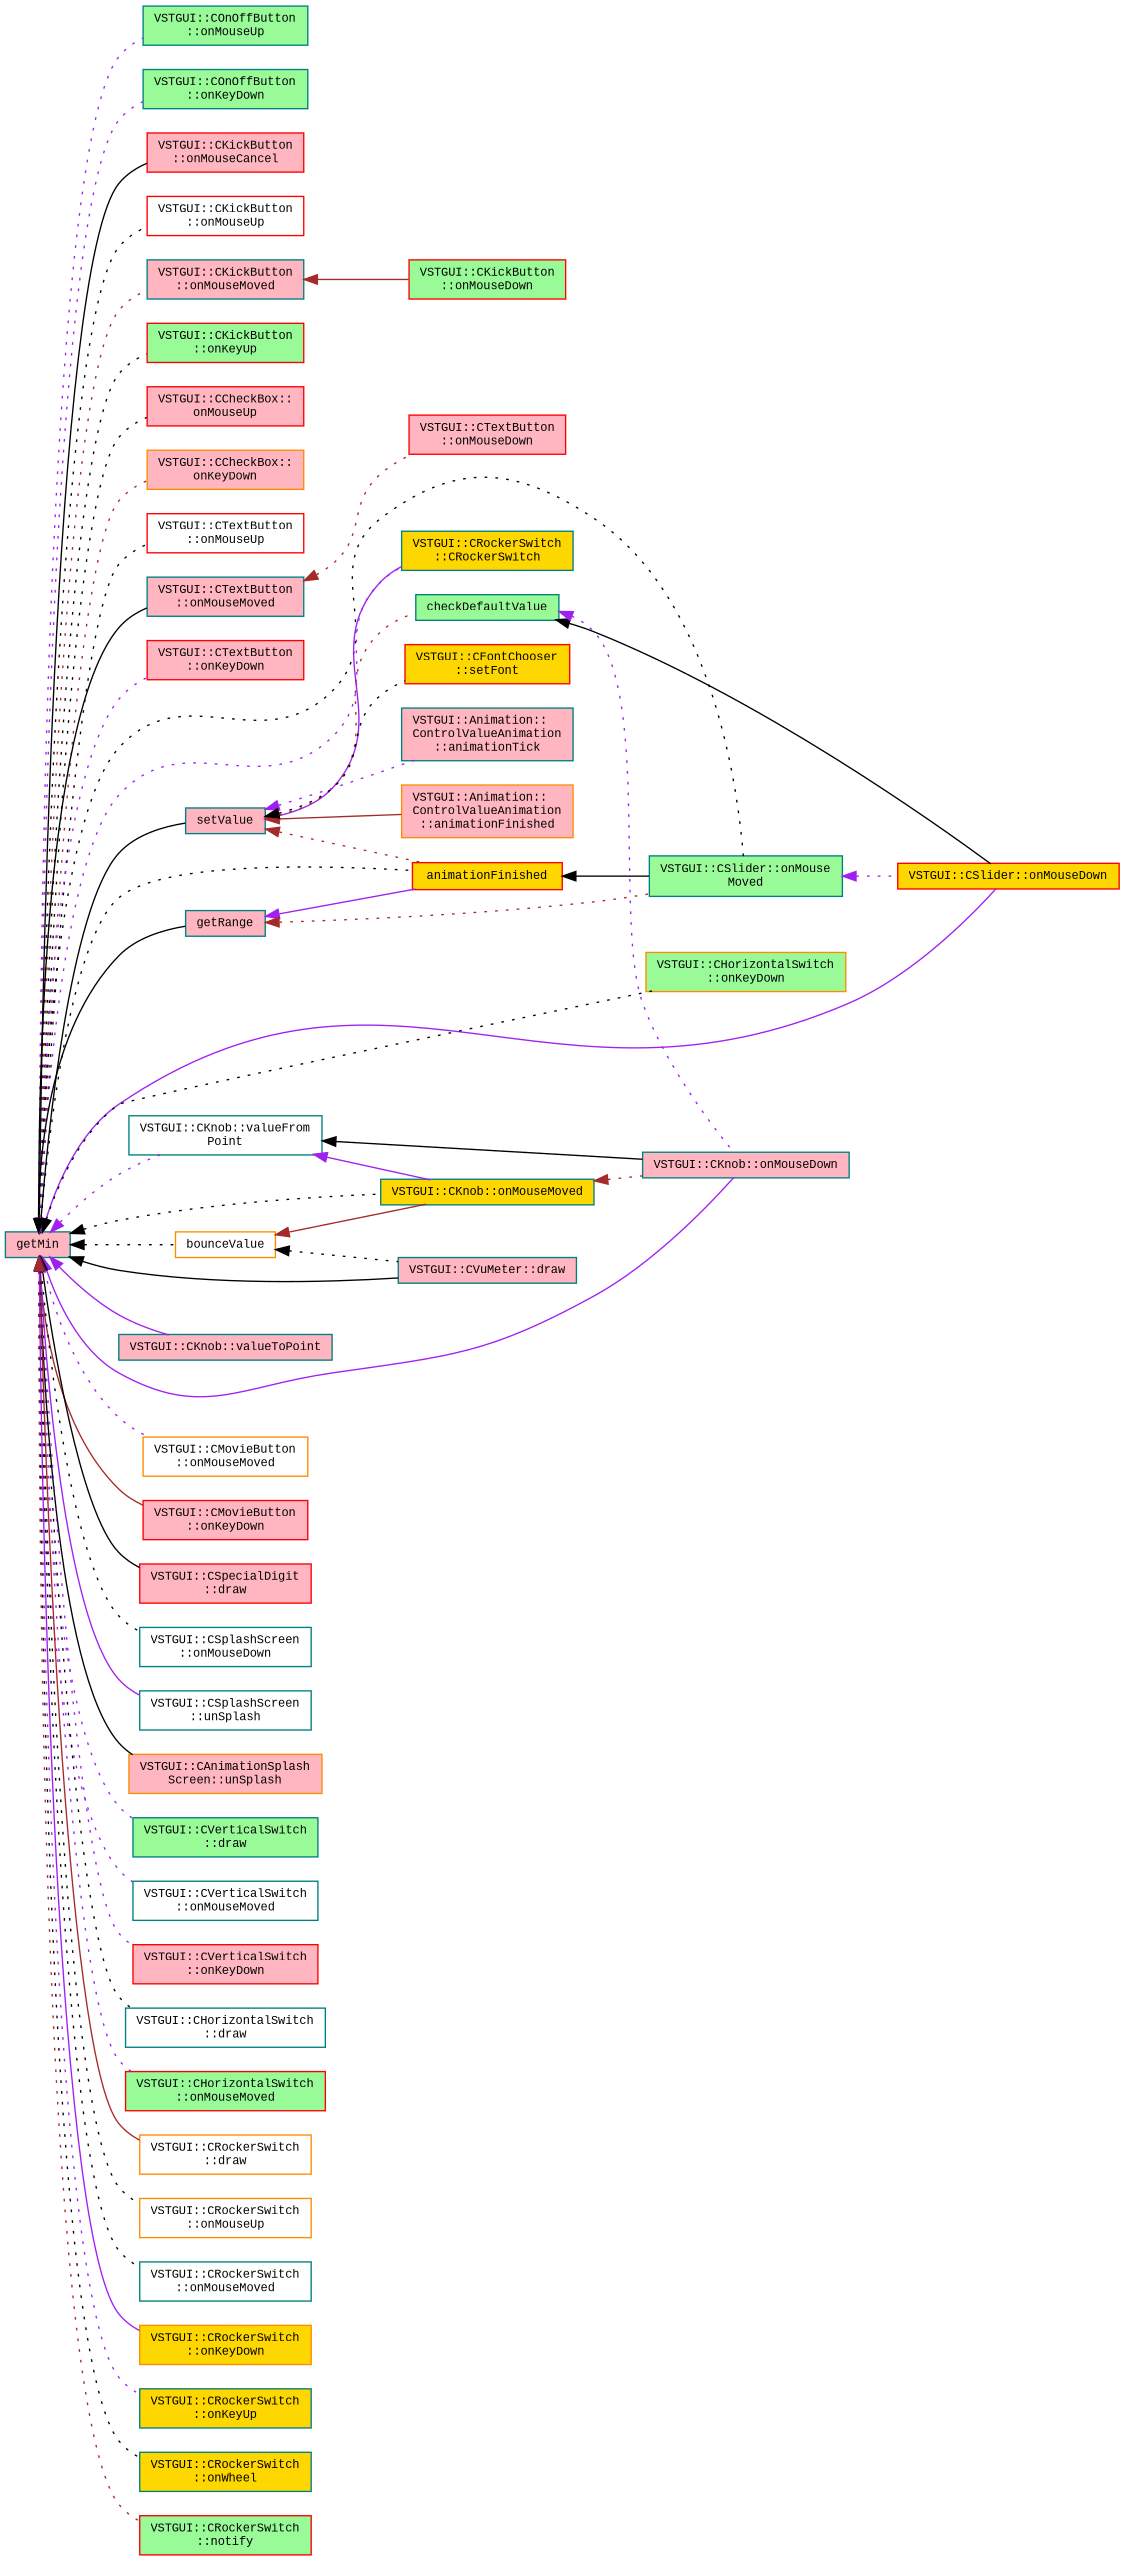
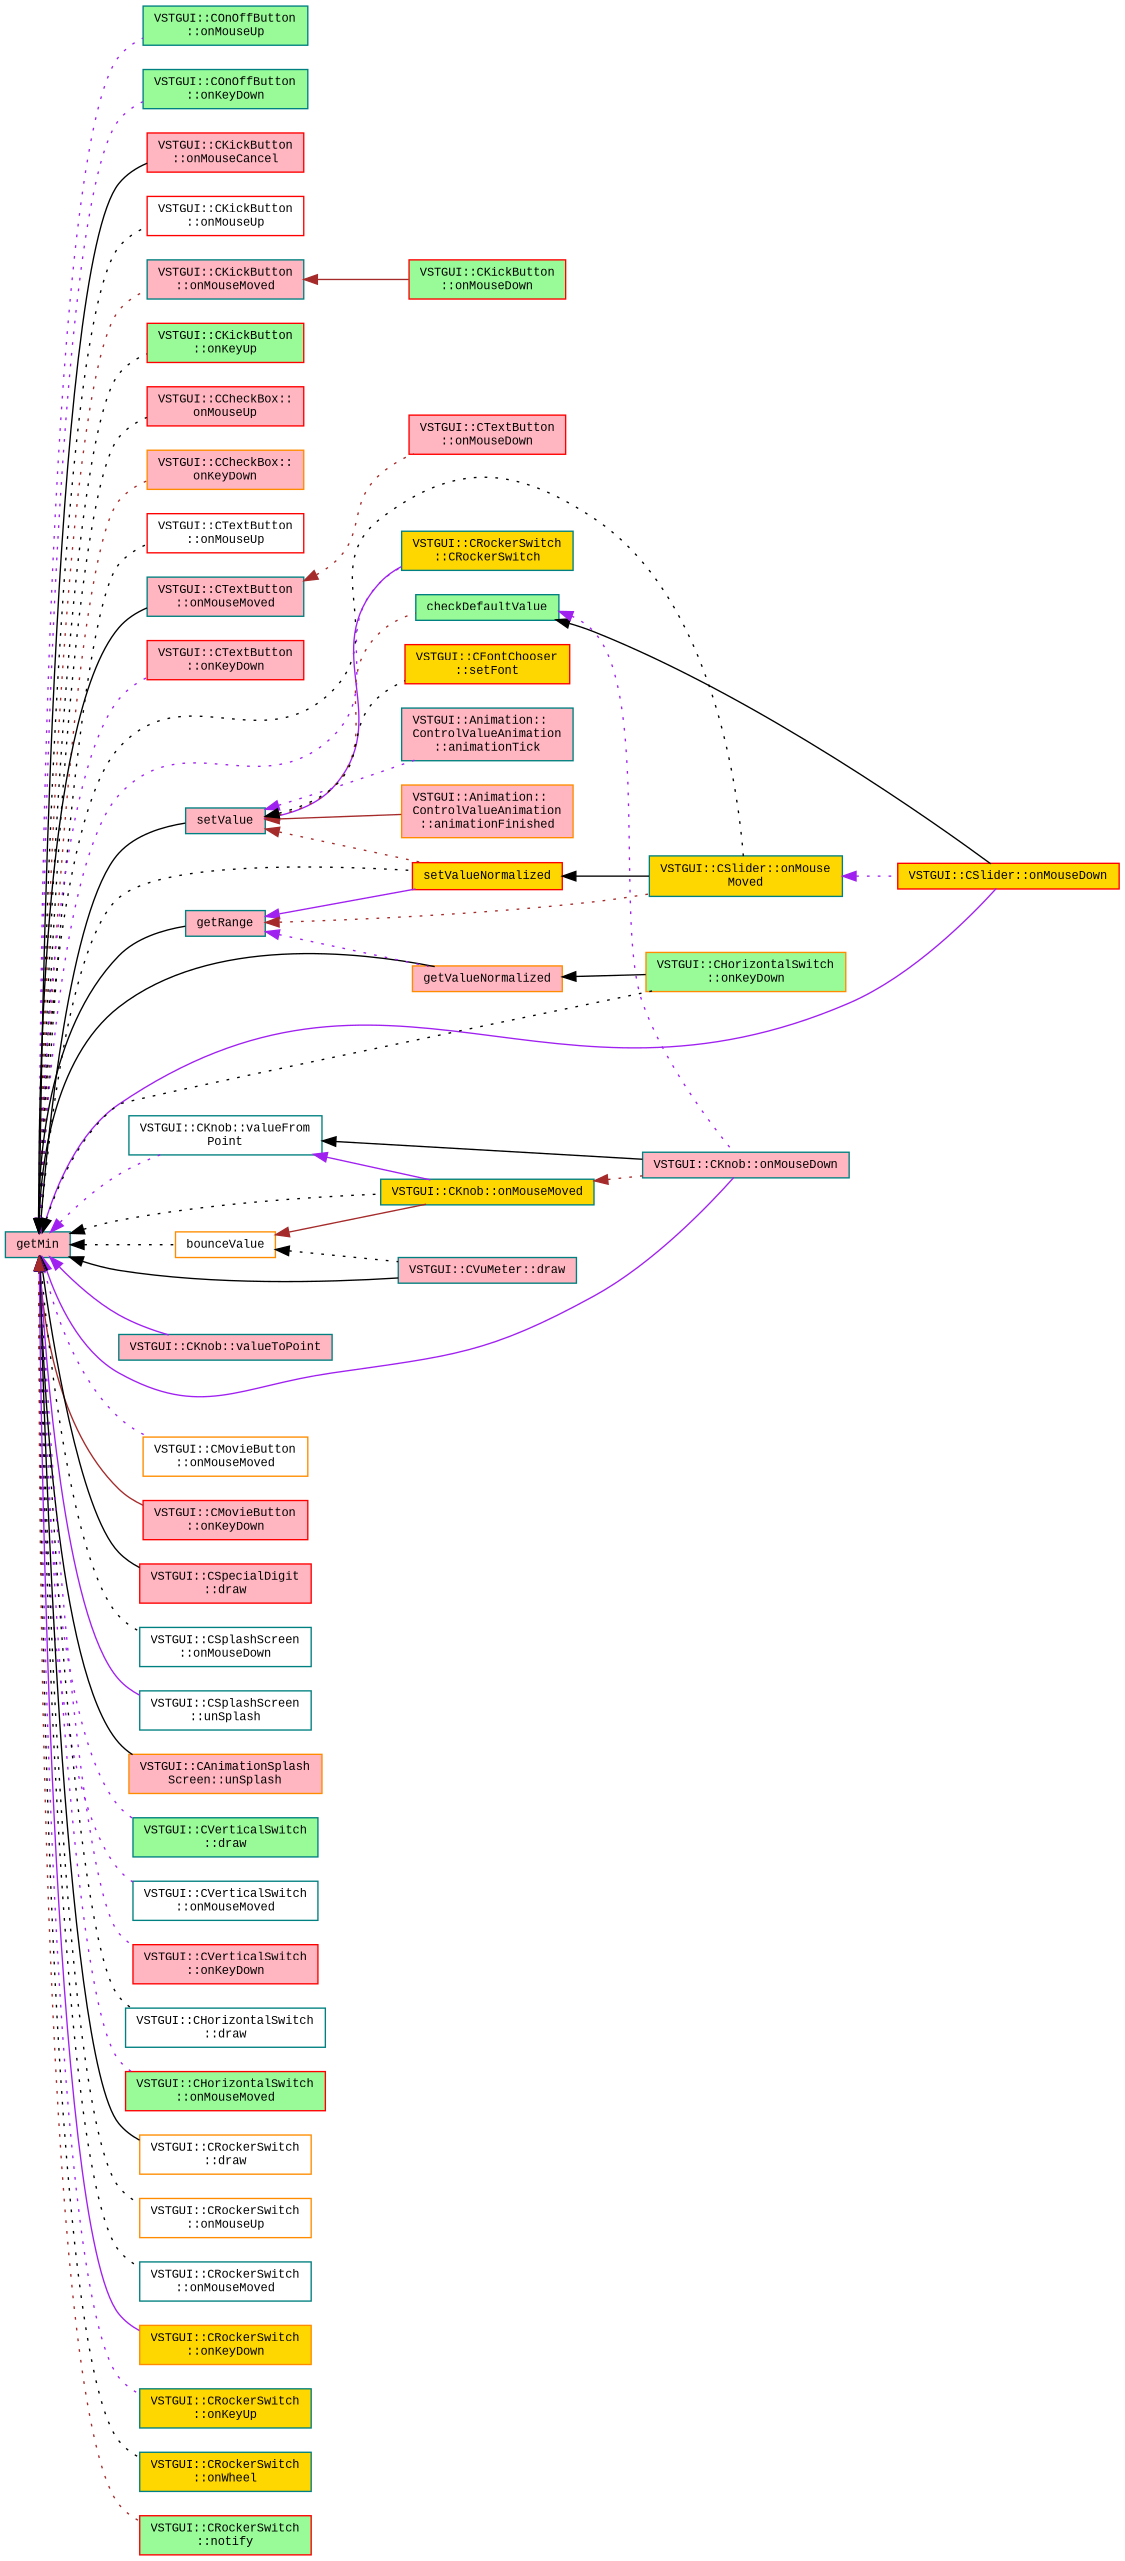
(487, 876) -> (487, 876)
(746, 876) -> (746, 876)
none -> (487, 979)
(59, 1714) -> (59, 1714)
